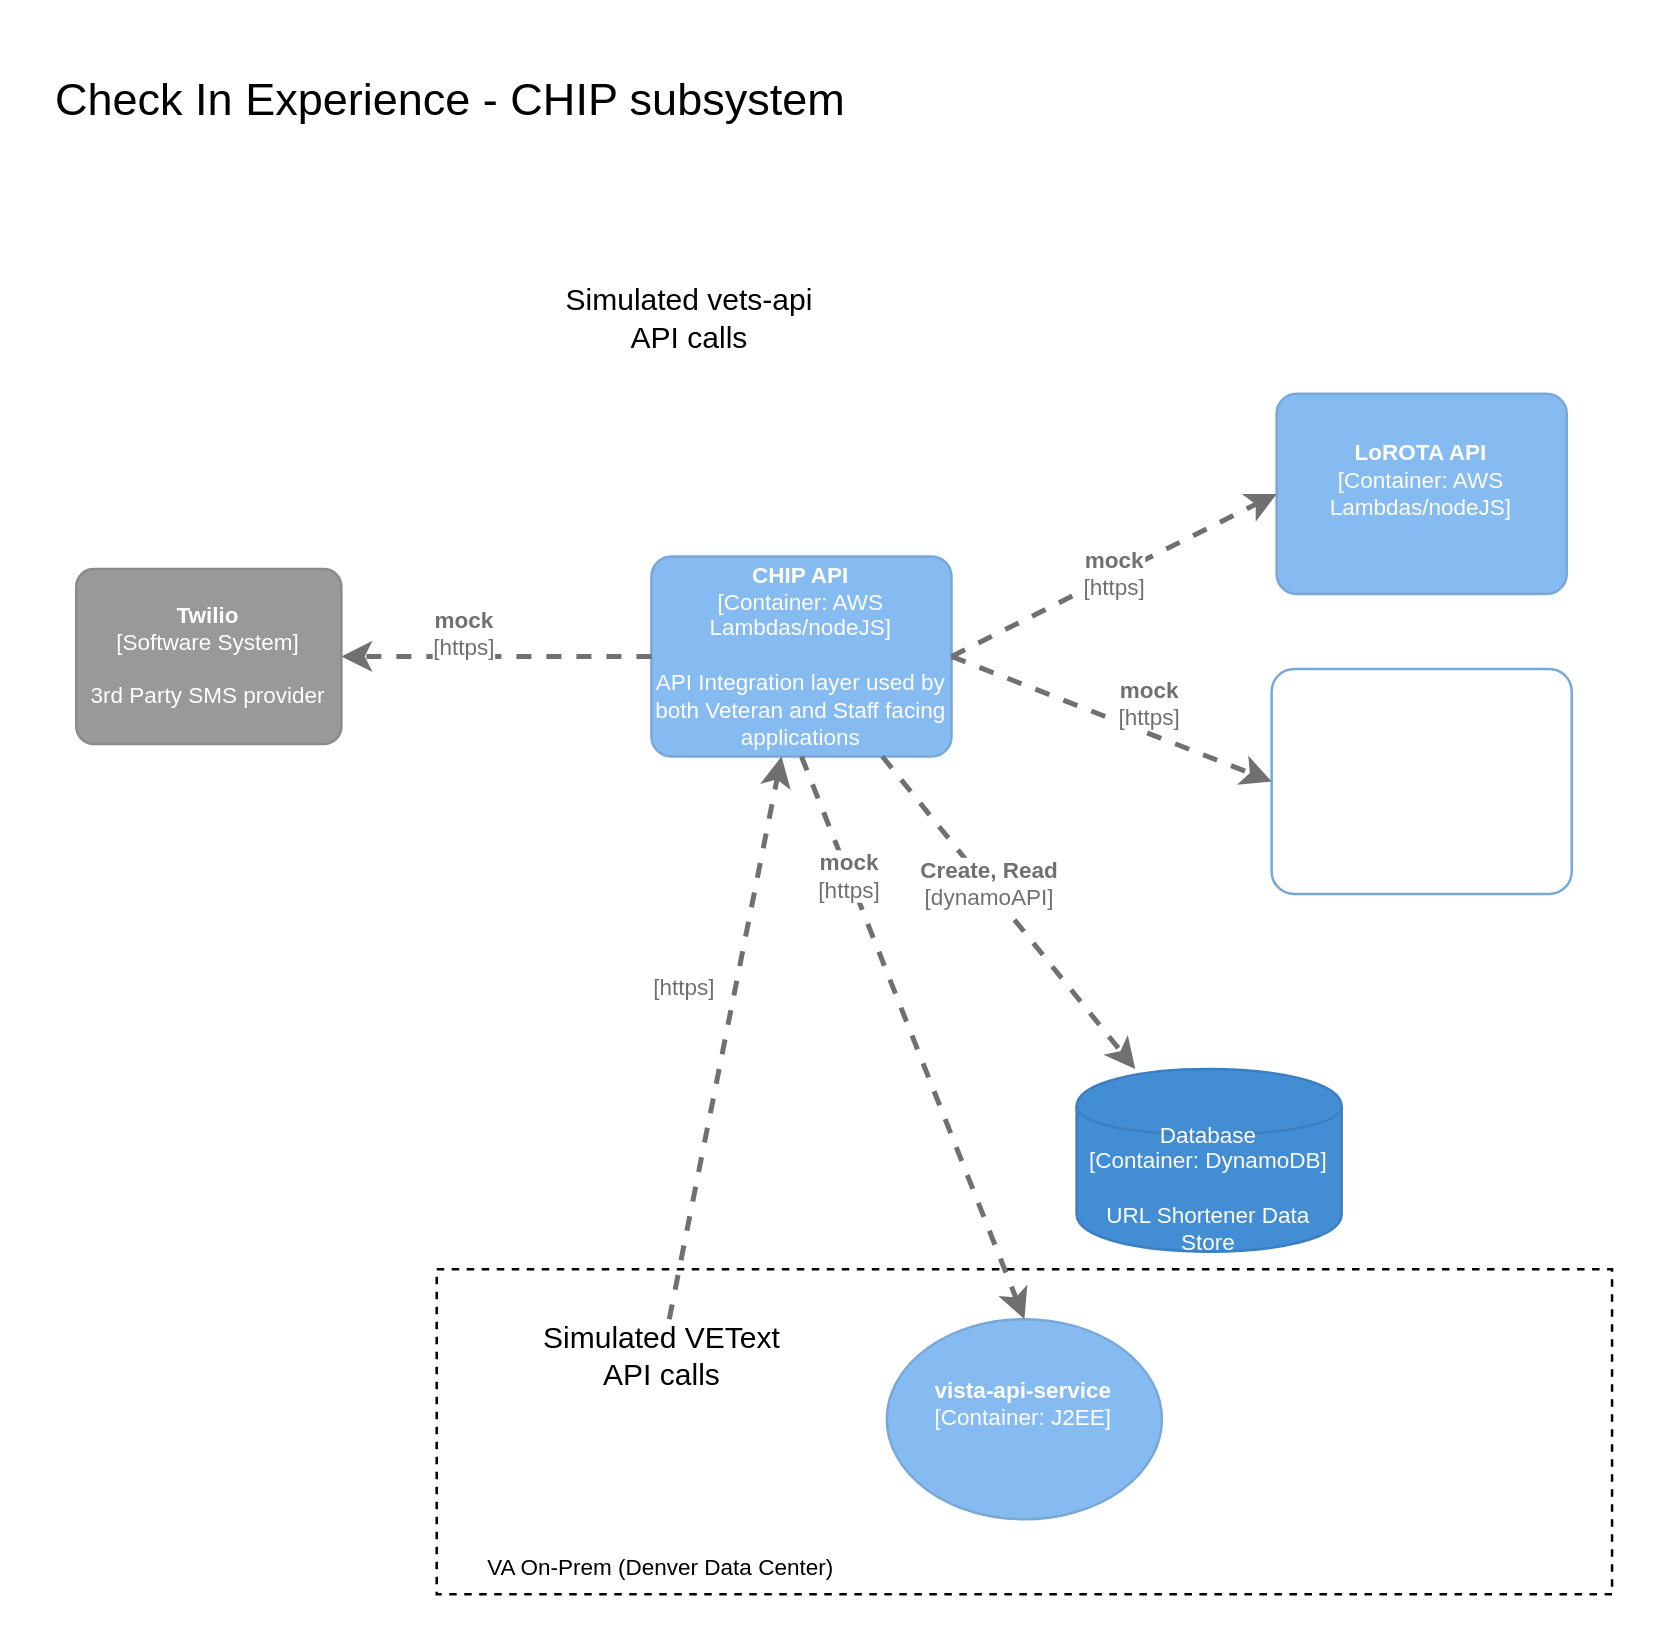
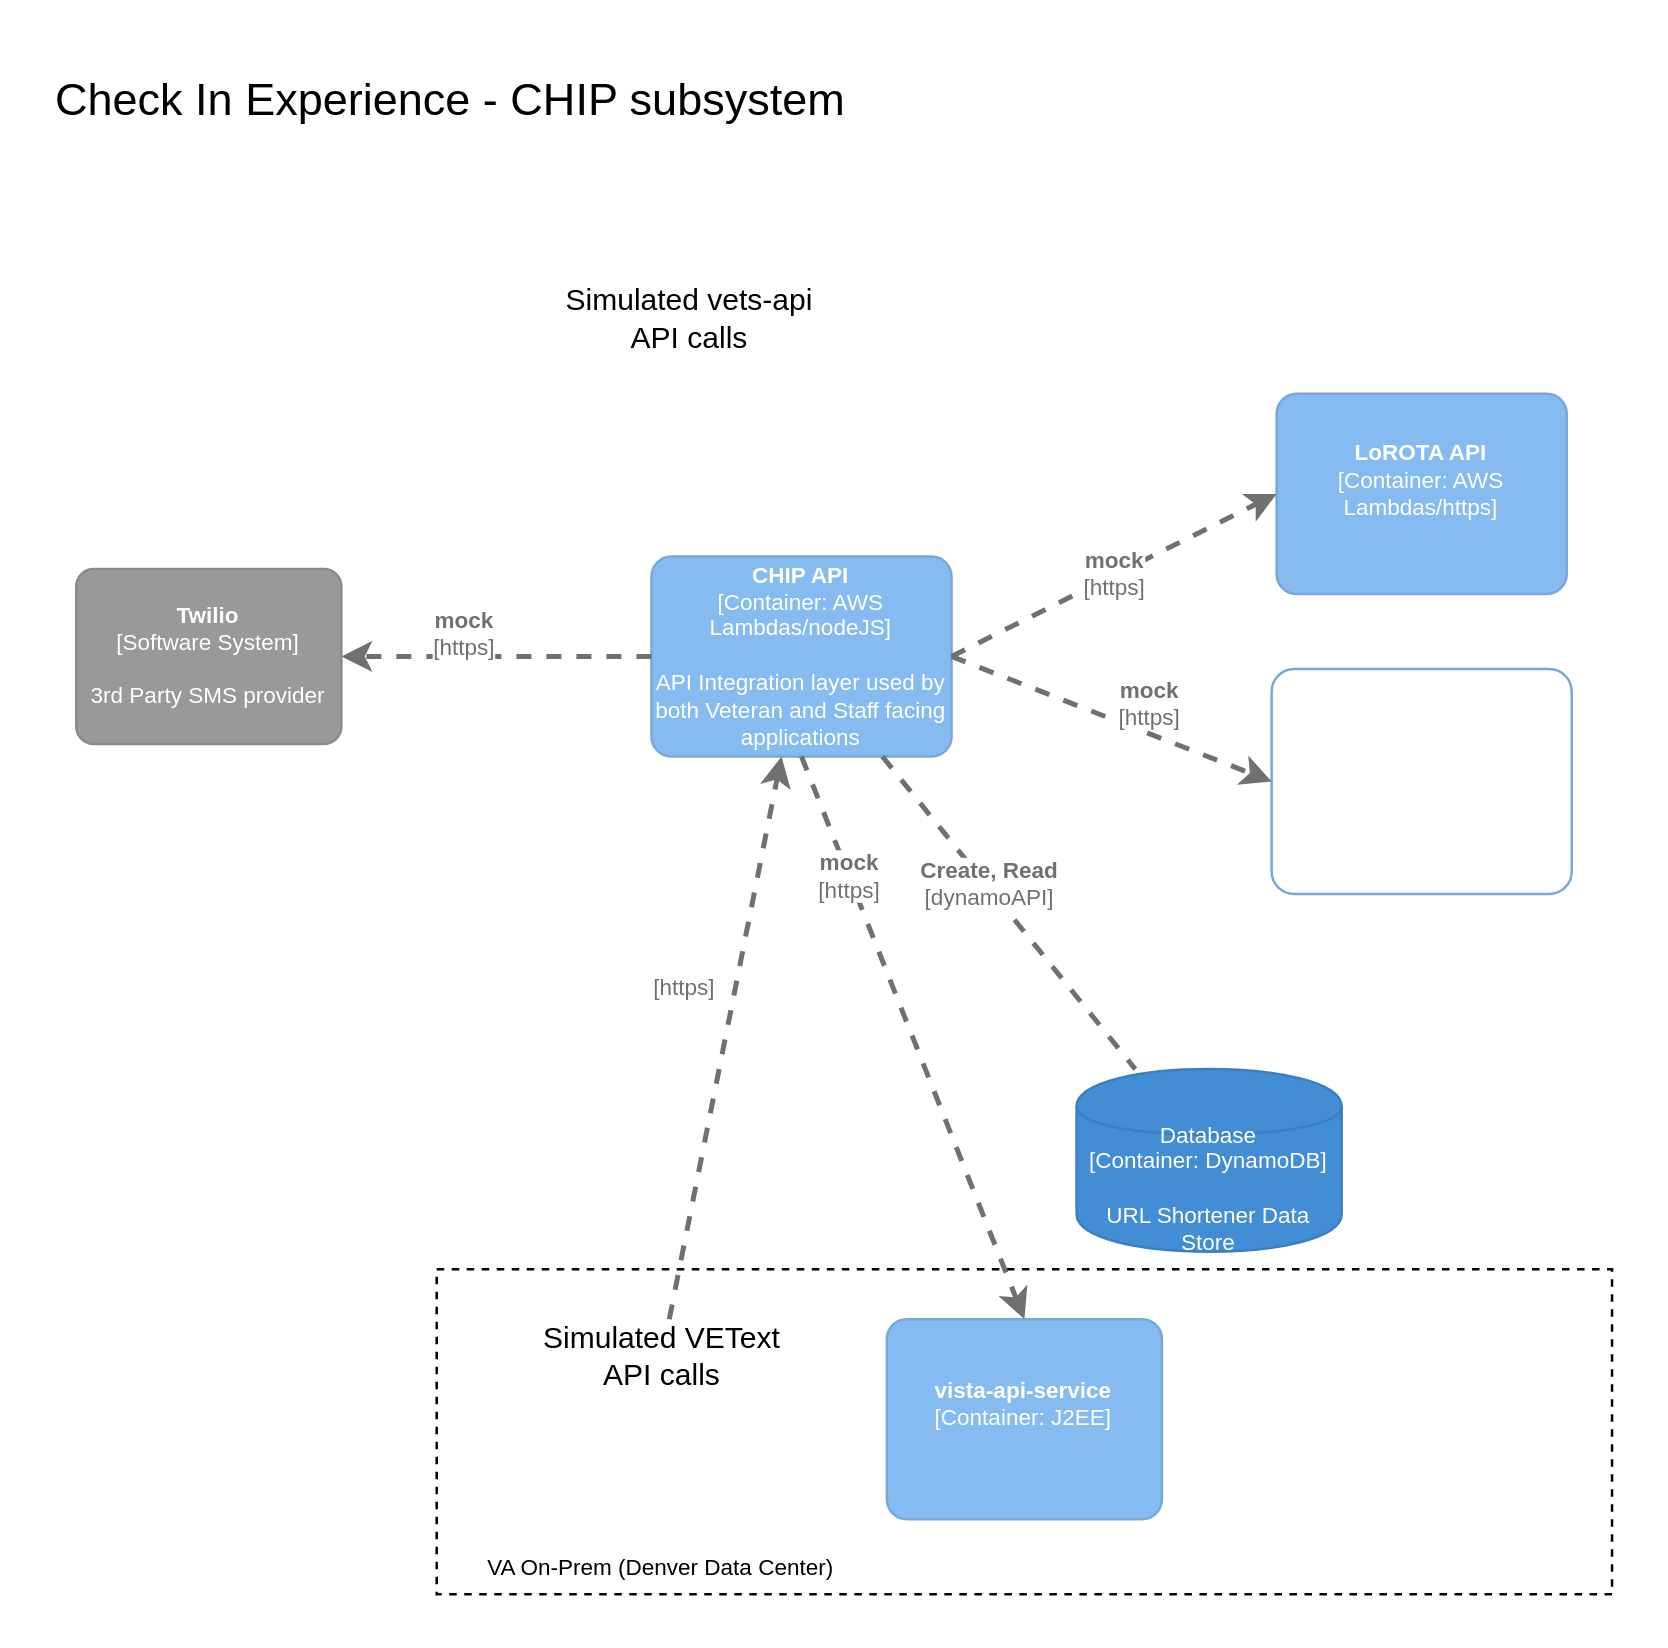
(1421, 494) -> (1421, 494)
(1120, 1050) -> (1127, 1059)
(1024, 1419) -> (1024, 1419)
